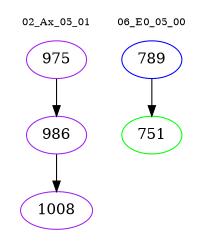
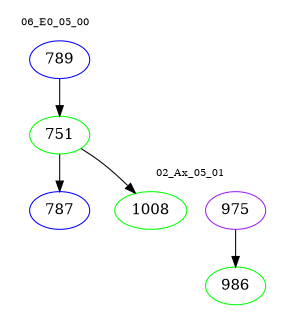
(57, 135) -> (236, 286)
(57, 168) -> (113, 172)
(57, 210) -> (151, 210)
none -> (60, 210)
